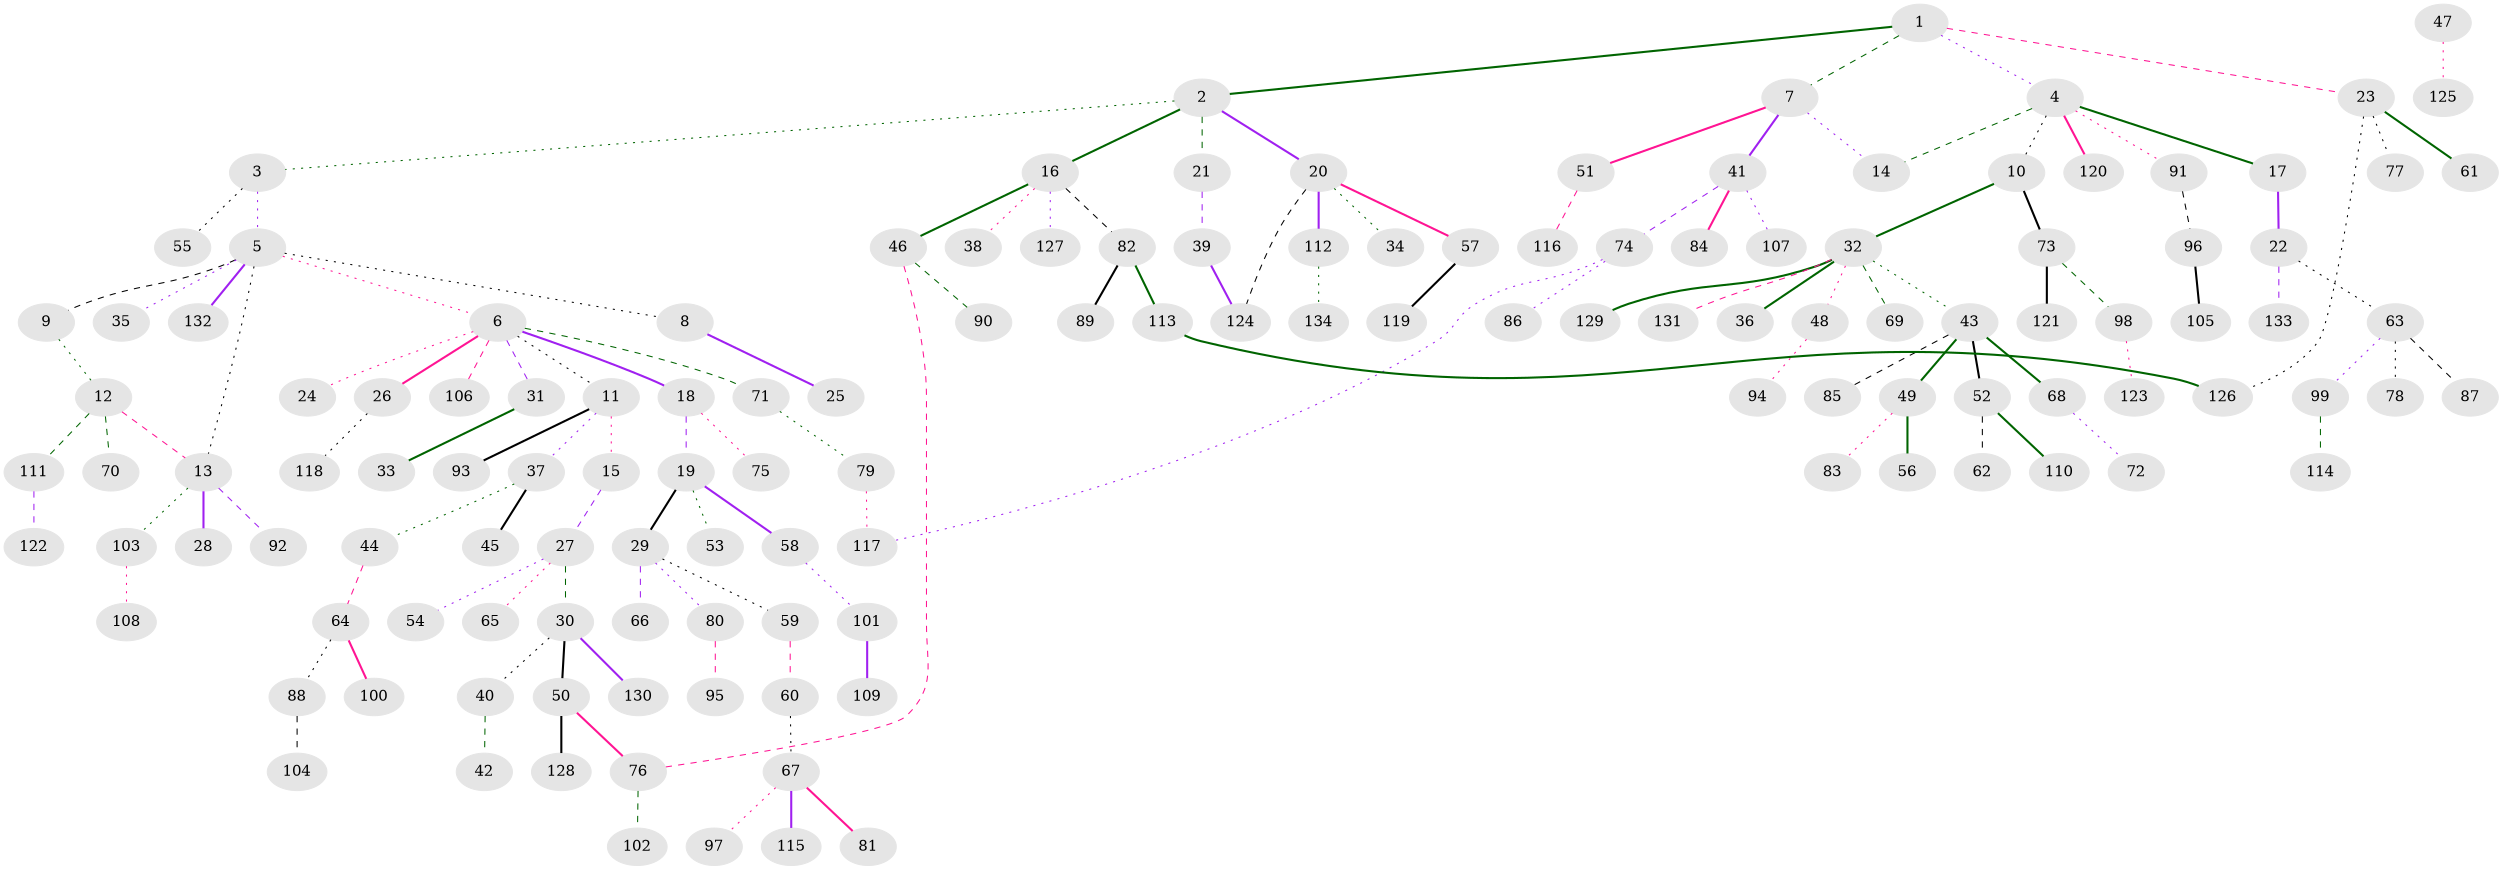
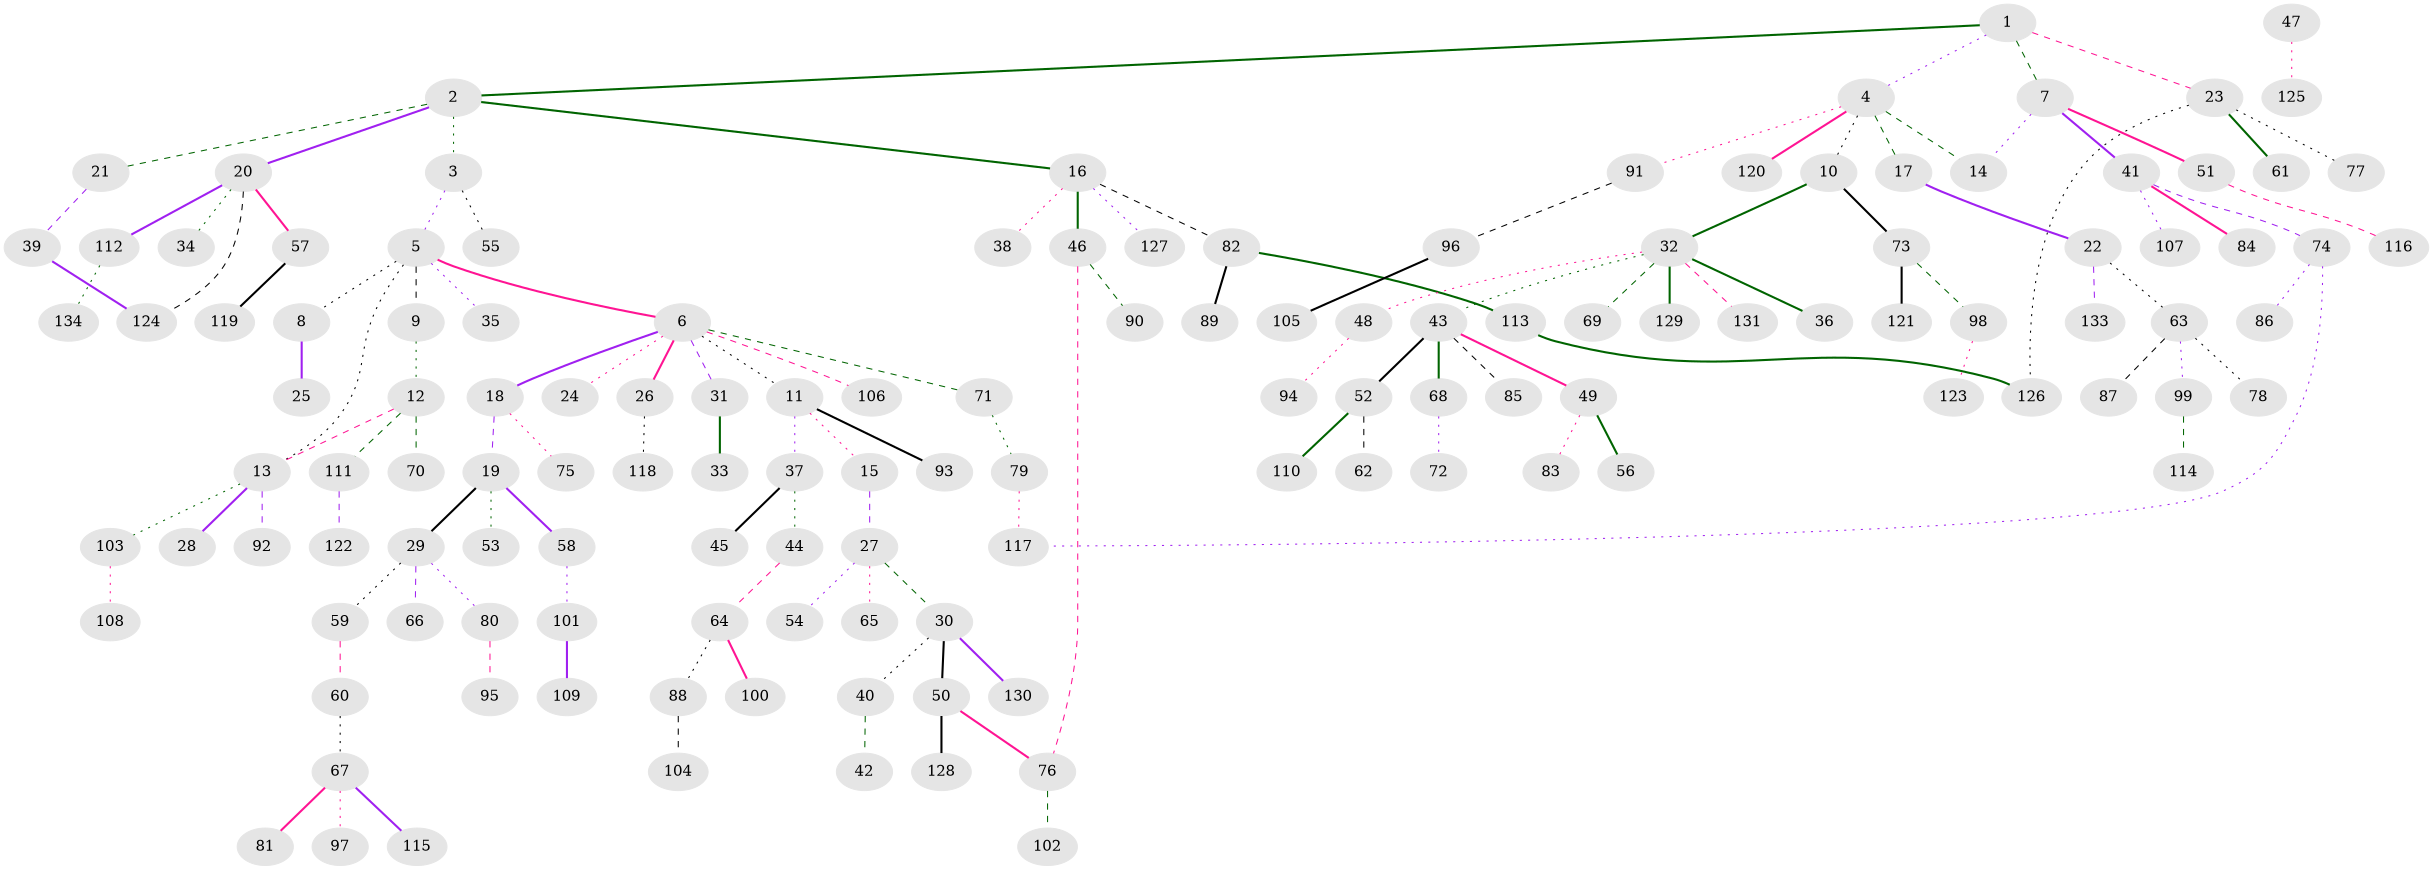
(2166, 135) -> (1885, 135)
(378, 285) -> (545, 293)
(198, 322) -> none
(1939, 360) -> (1514, 360)
